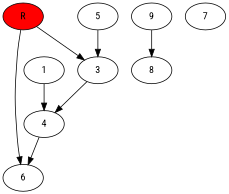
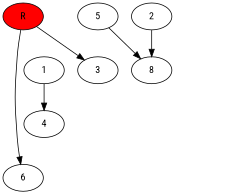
(152, 16) -> (152, 16)
(205, 16) -> none
(98, 40) -> (122, 41)
(74, 94) -> none
(35, 147) -> none
